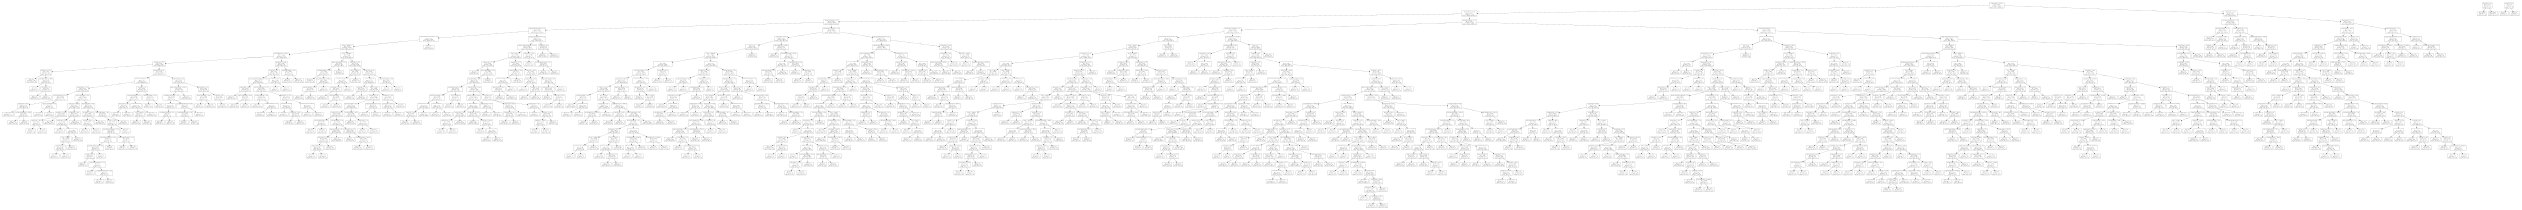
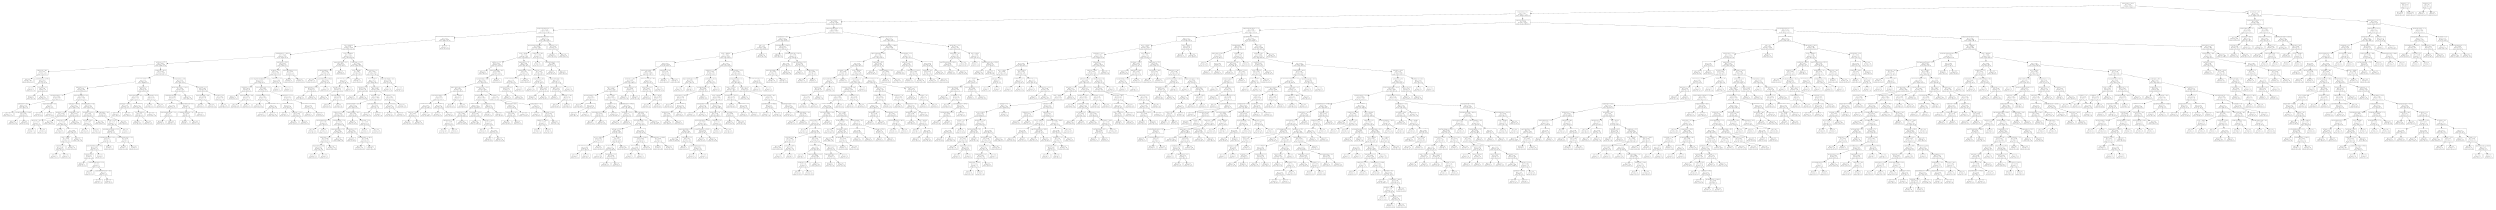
(1847, 139) -> none
